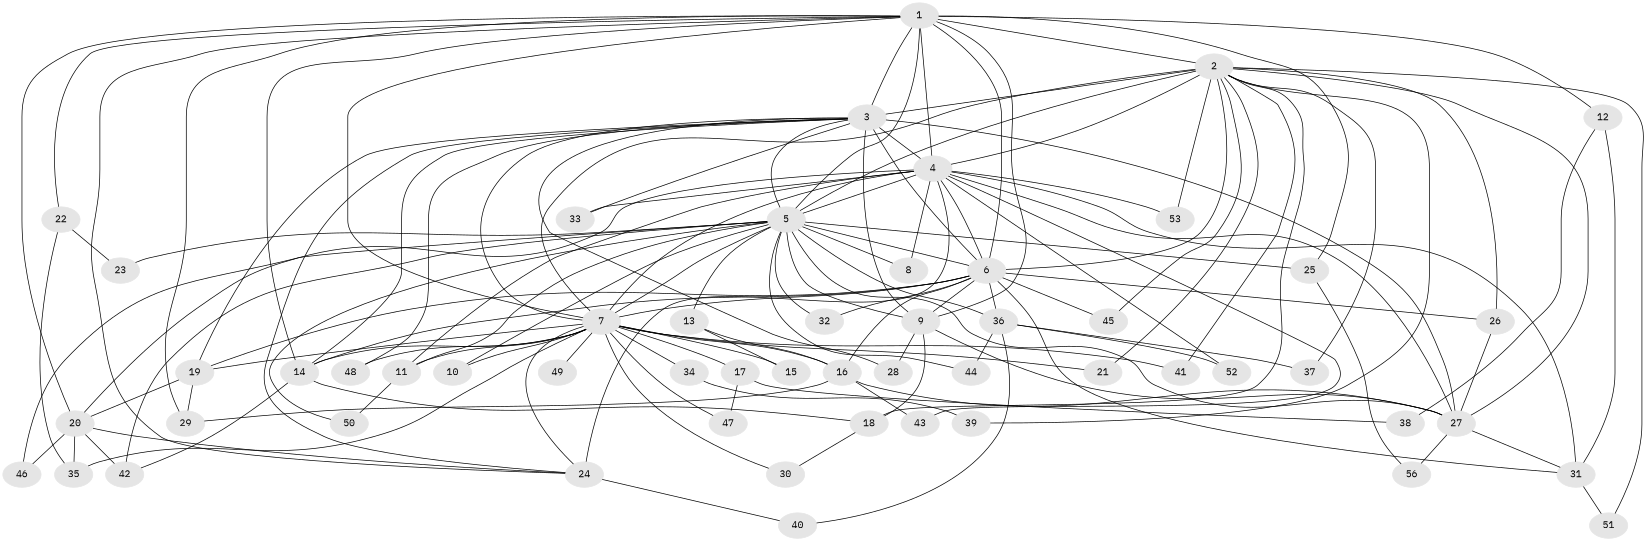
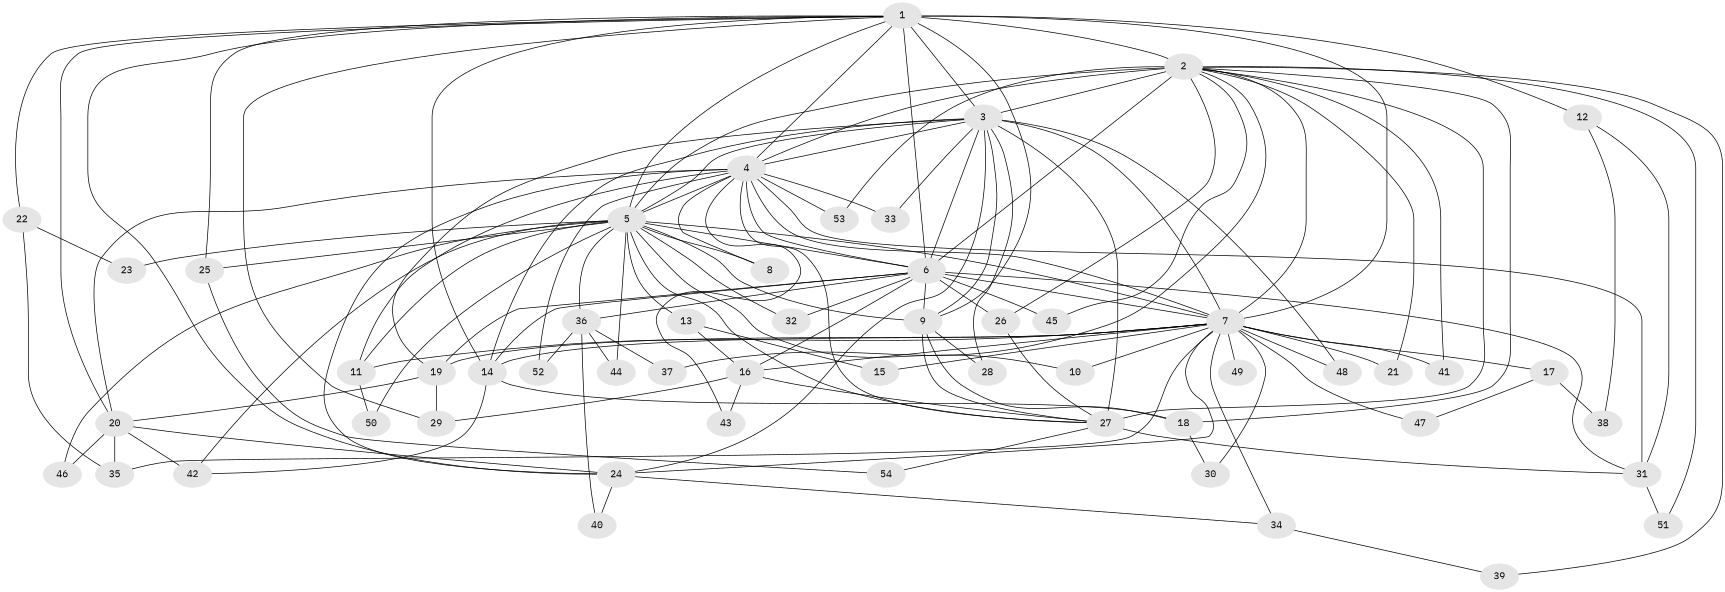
(1412, 475) -> (886, 475)
none -> (946, 500)
